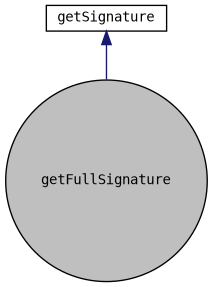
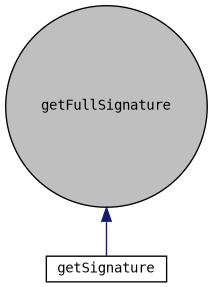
(106, 62) -> (106, 239)
